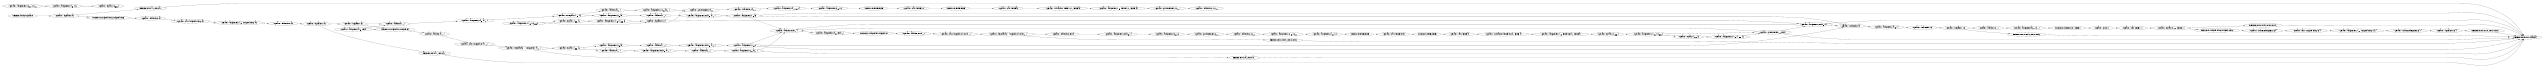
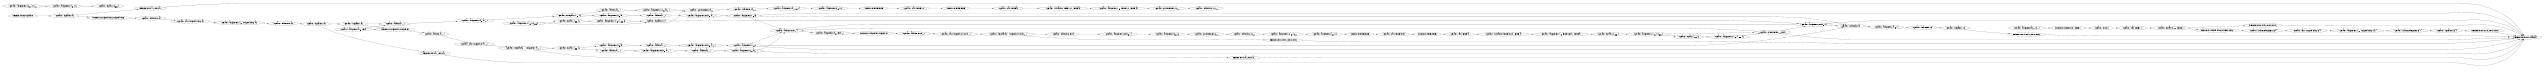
(1989, 28) -> none
